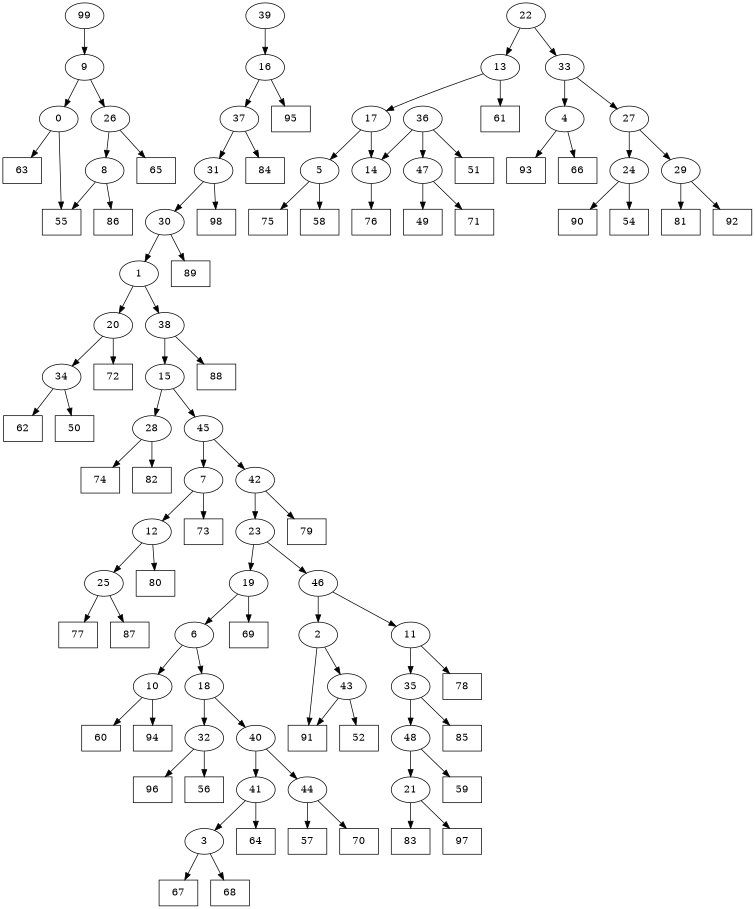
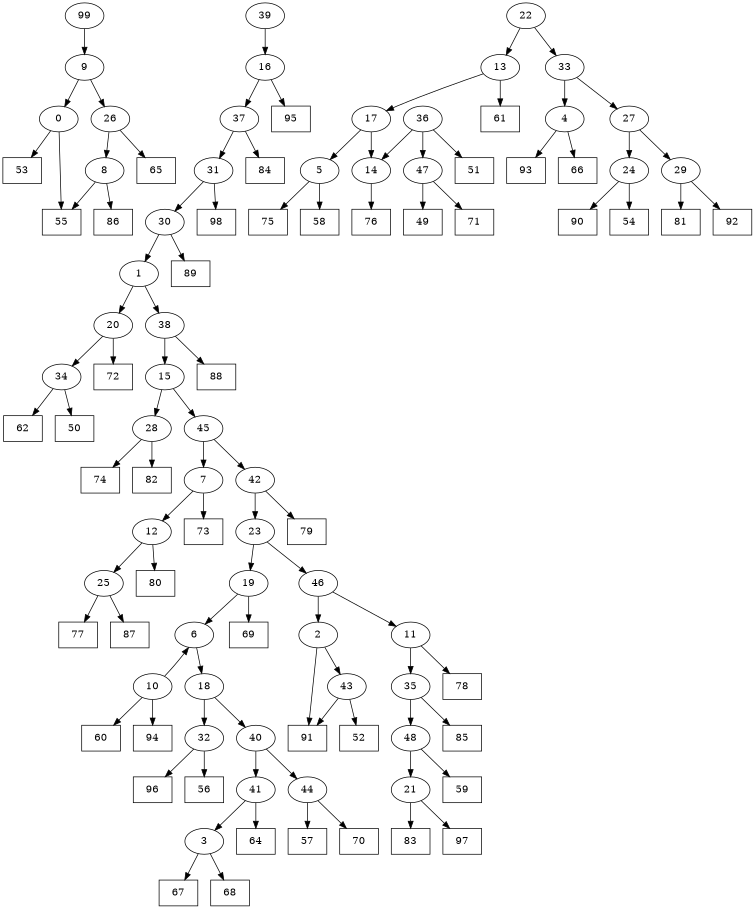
(22, 171) -> (22, 171)
(172, 657) -> (175, 665)
